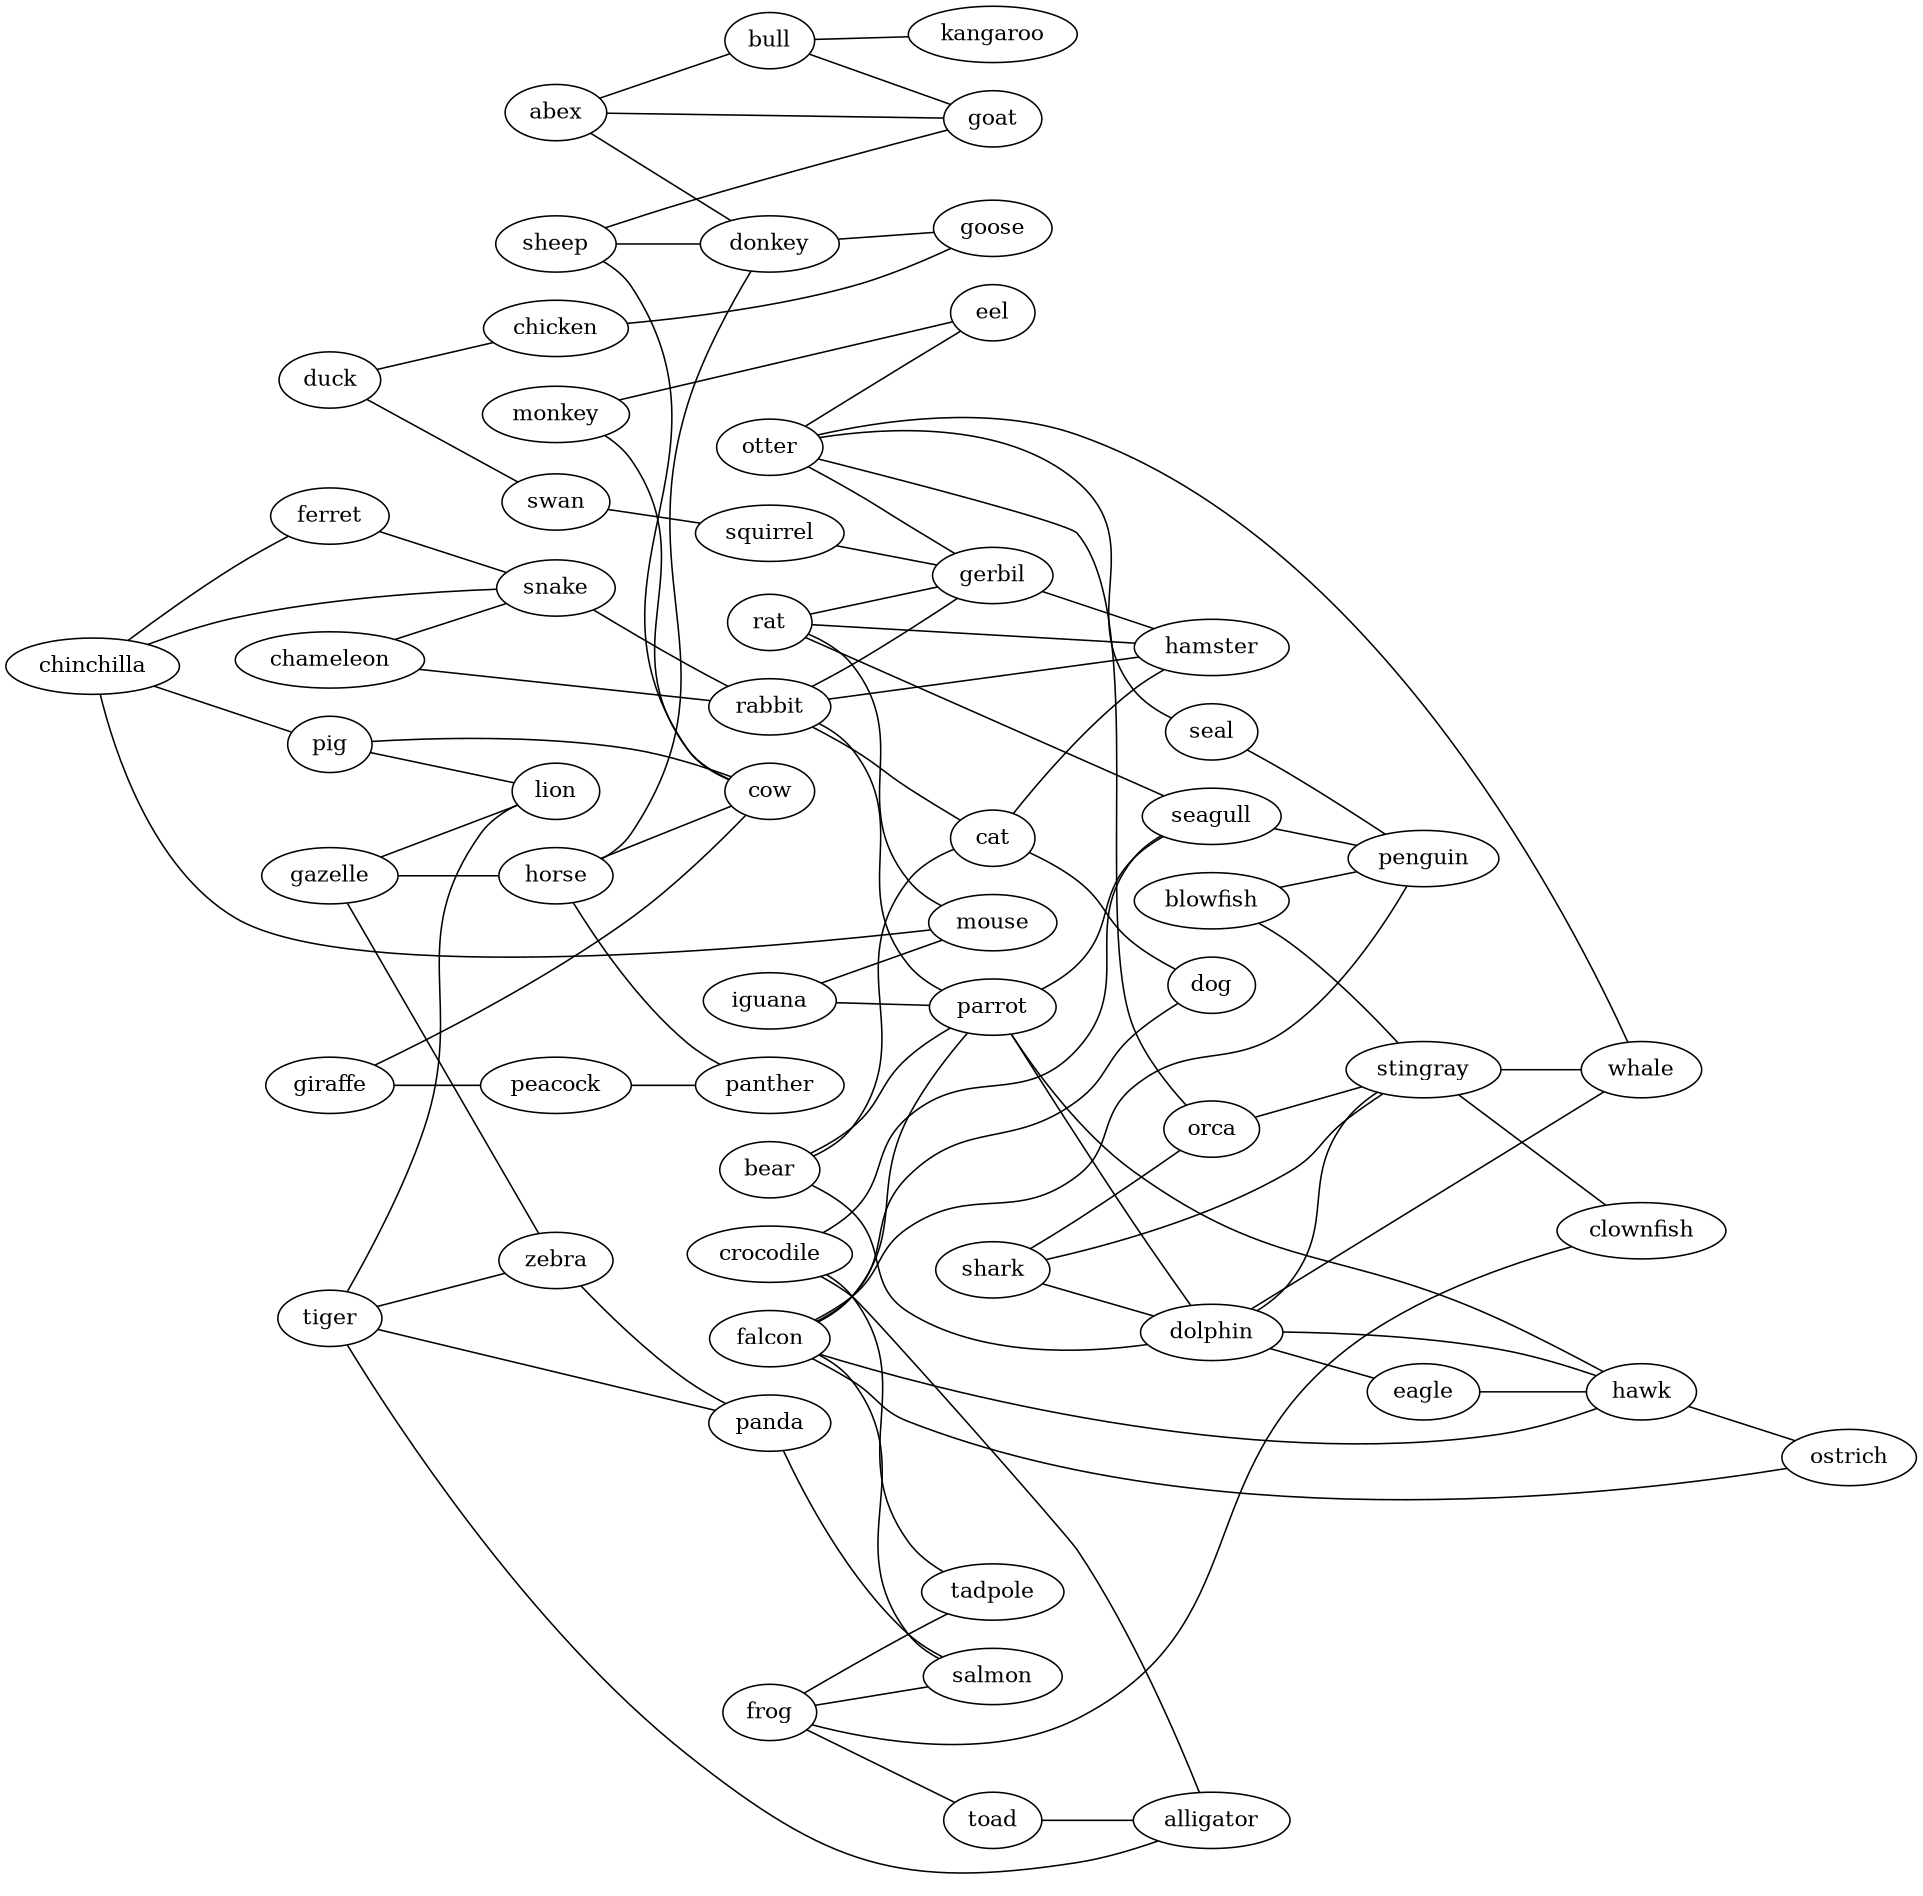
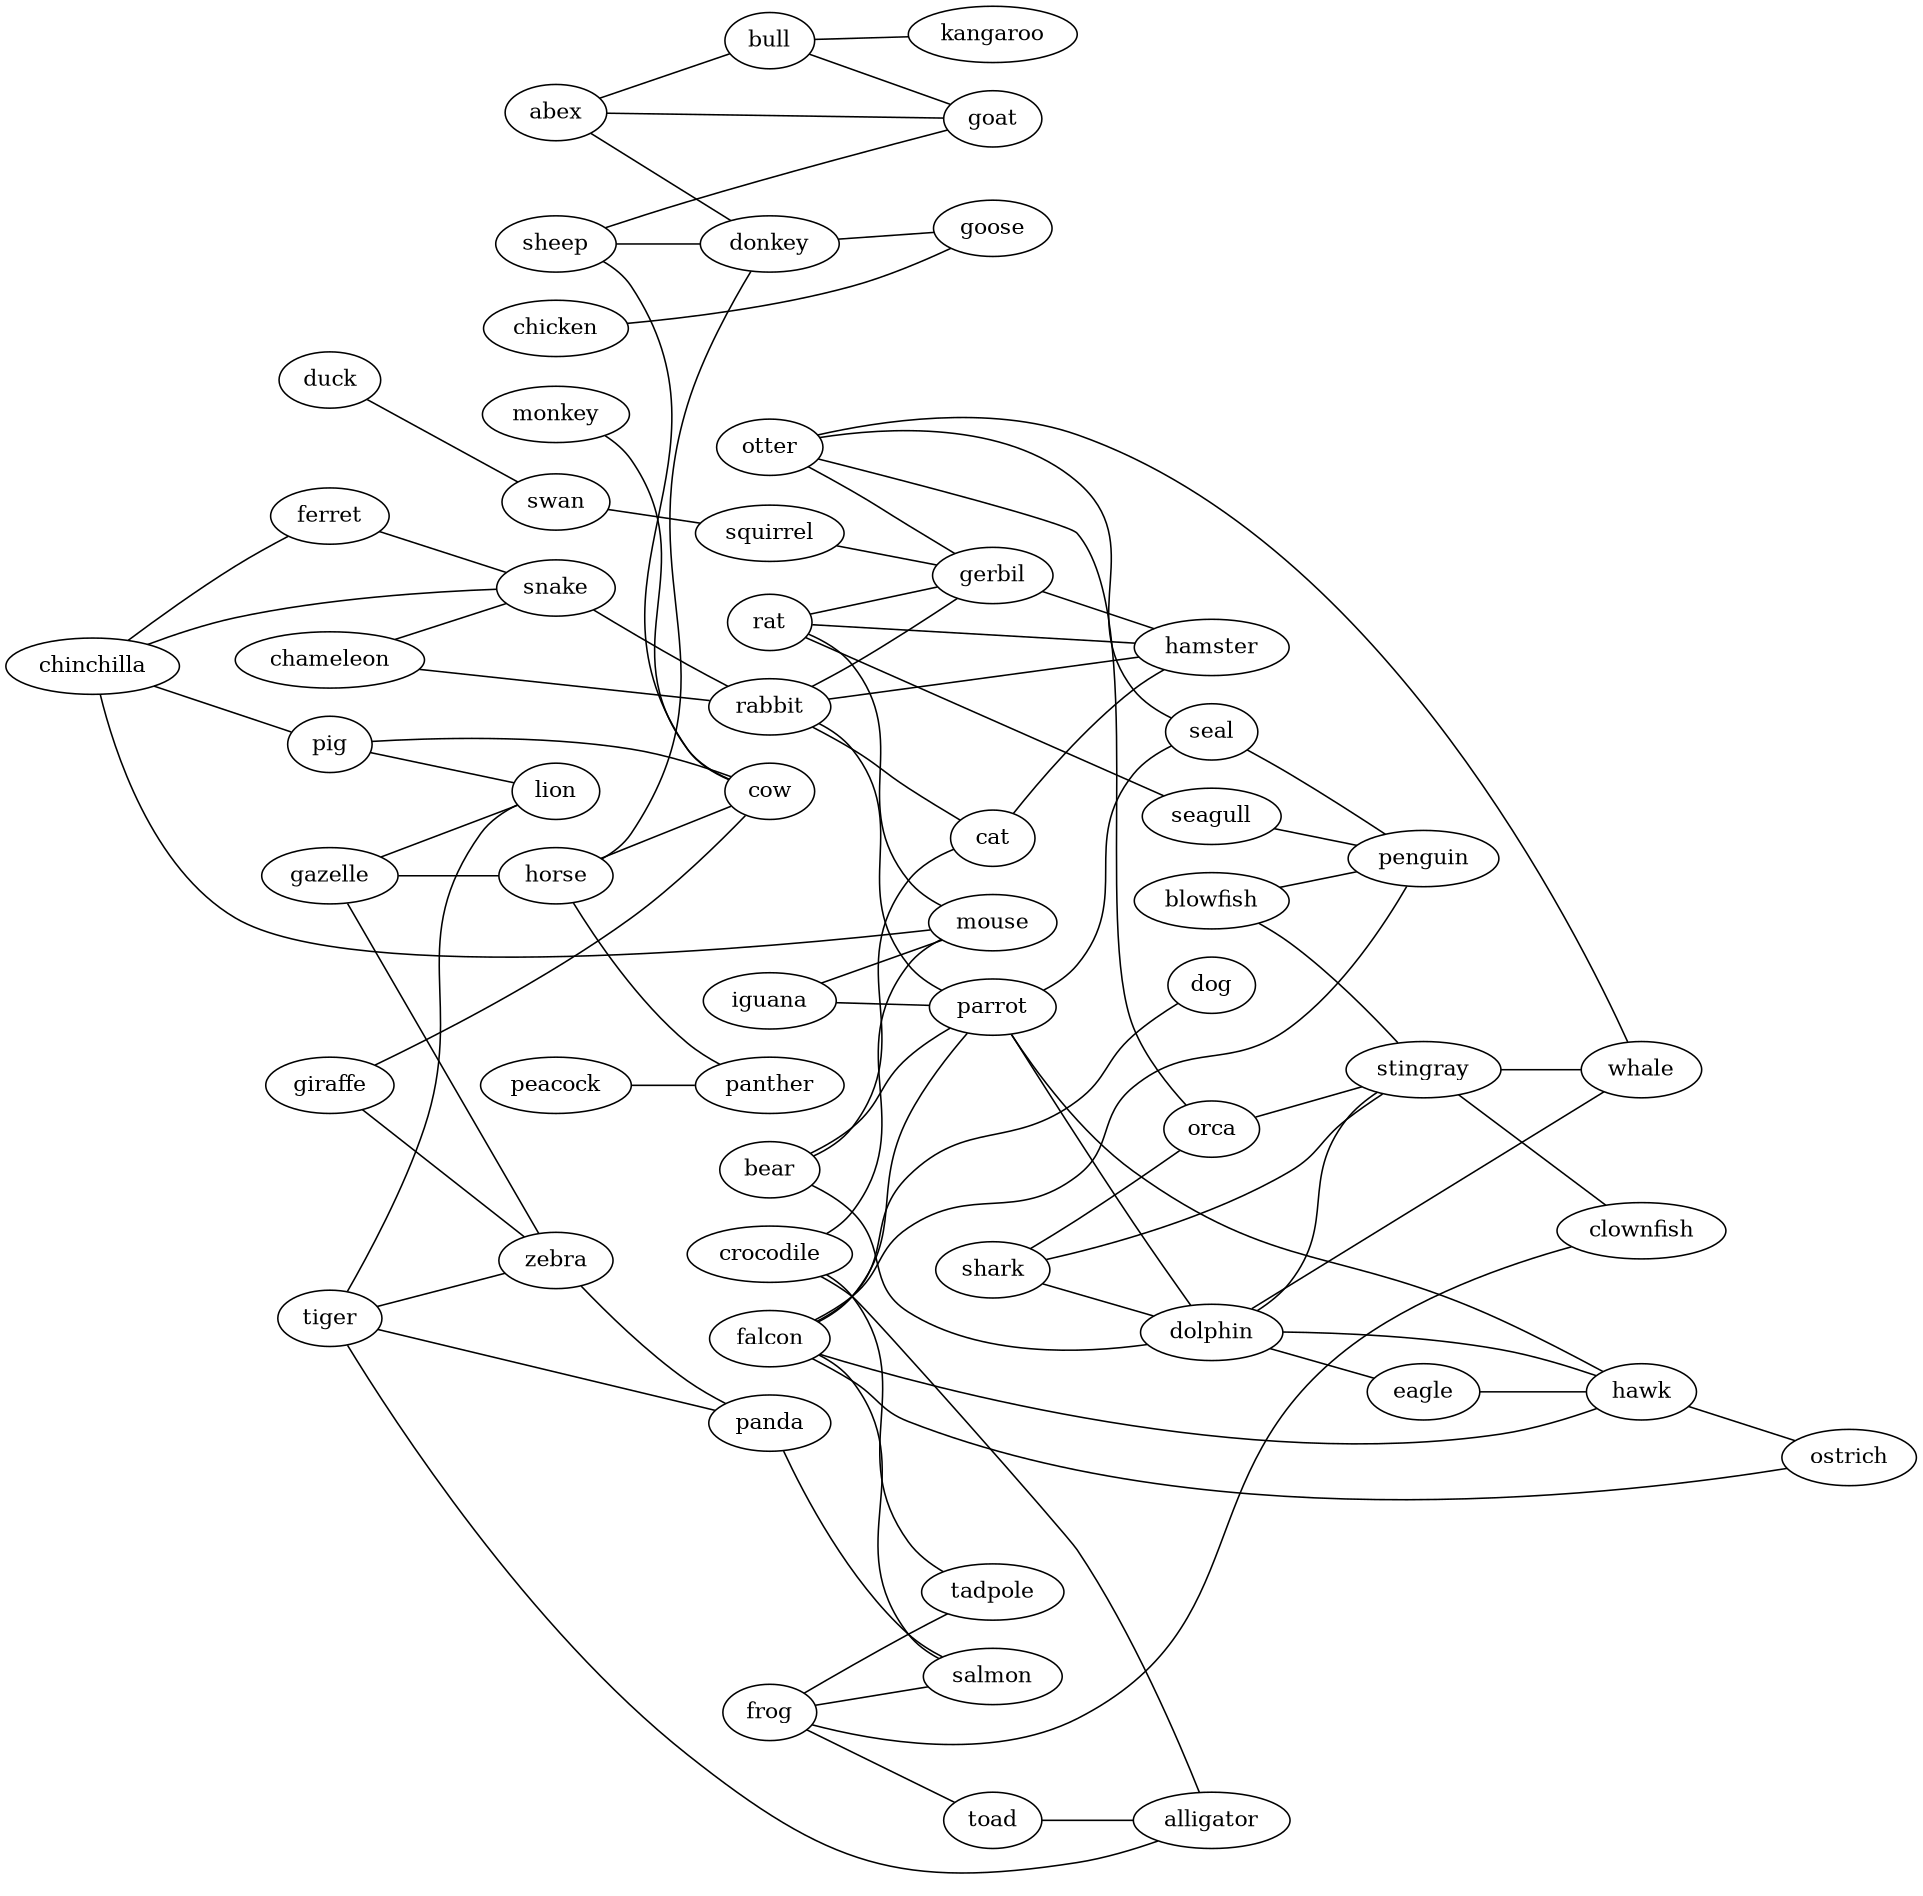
(993, 313) -> none
(435, 356) -> none
(1098, 901) -> none
(1096, 938) -> (1106, 867)
(1026, 1080) -> (881, 1110)
(424, 1085) -> (443, 1173)
